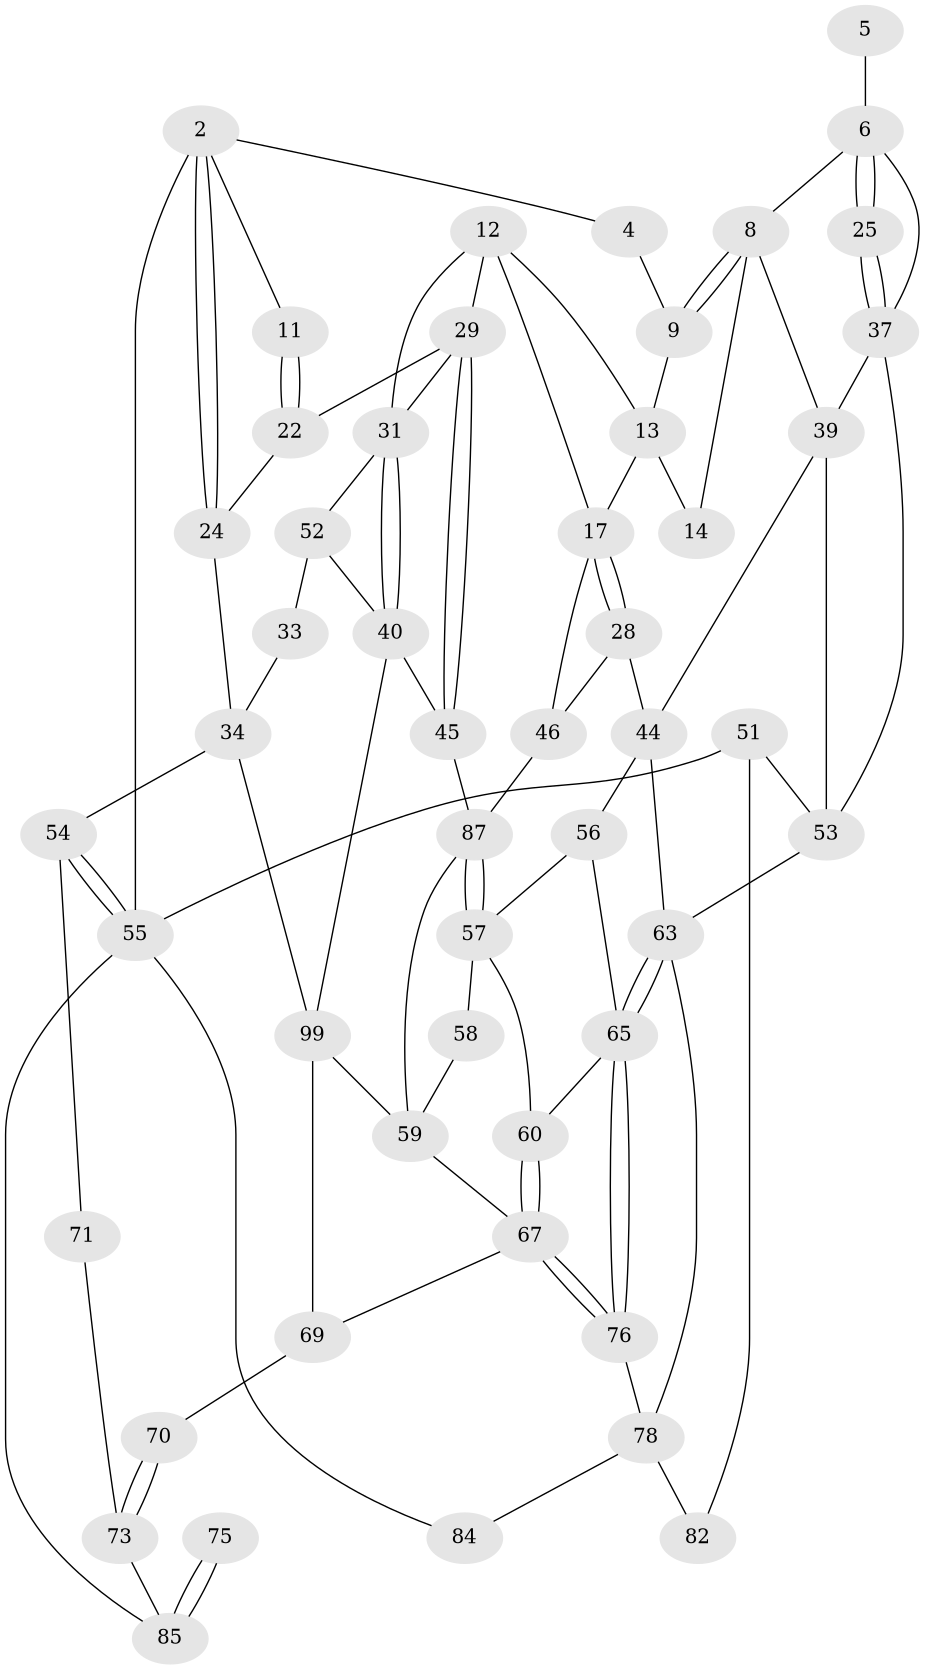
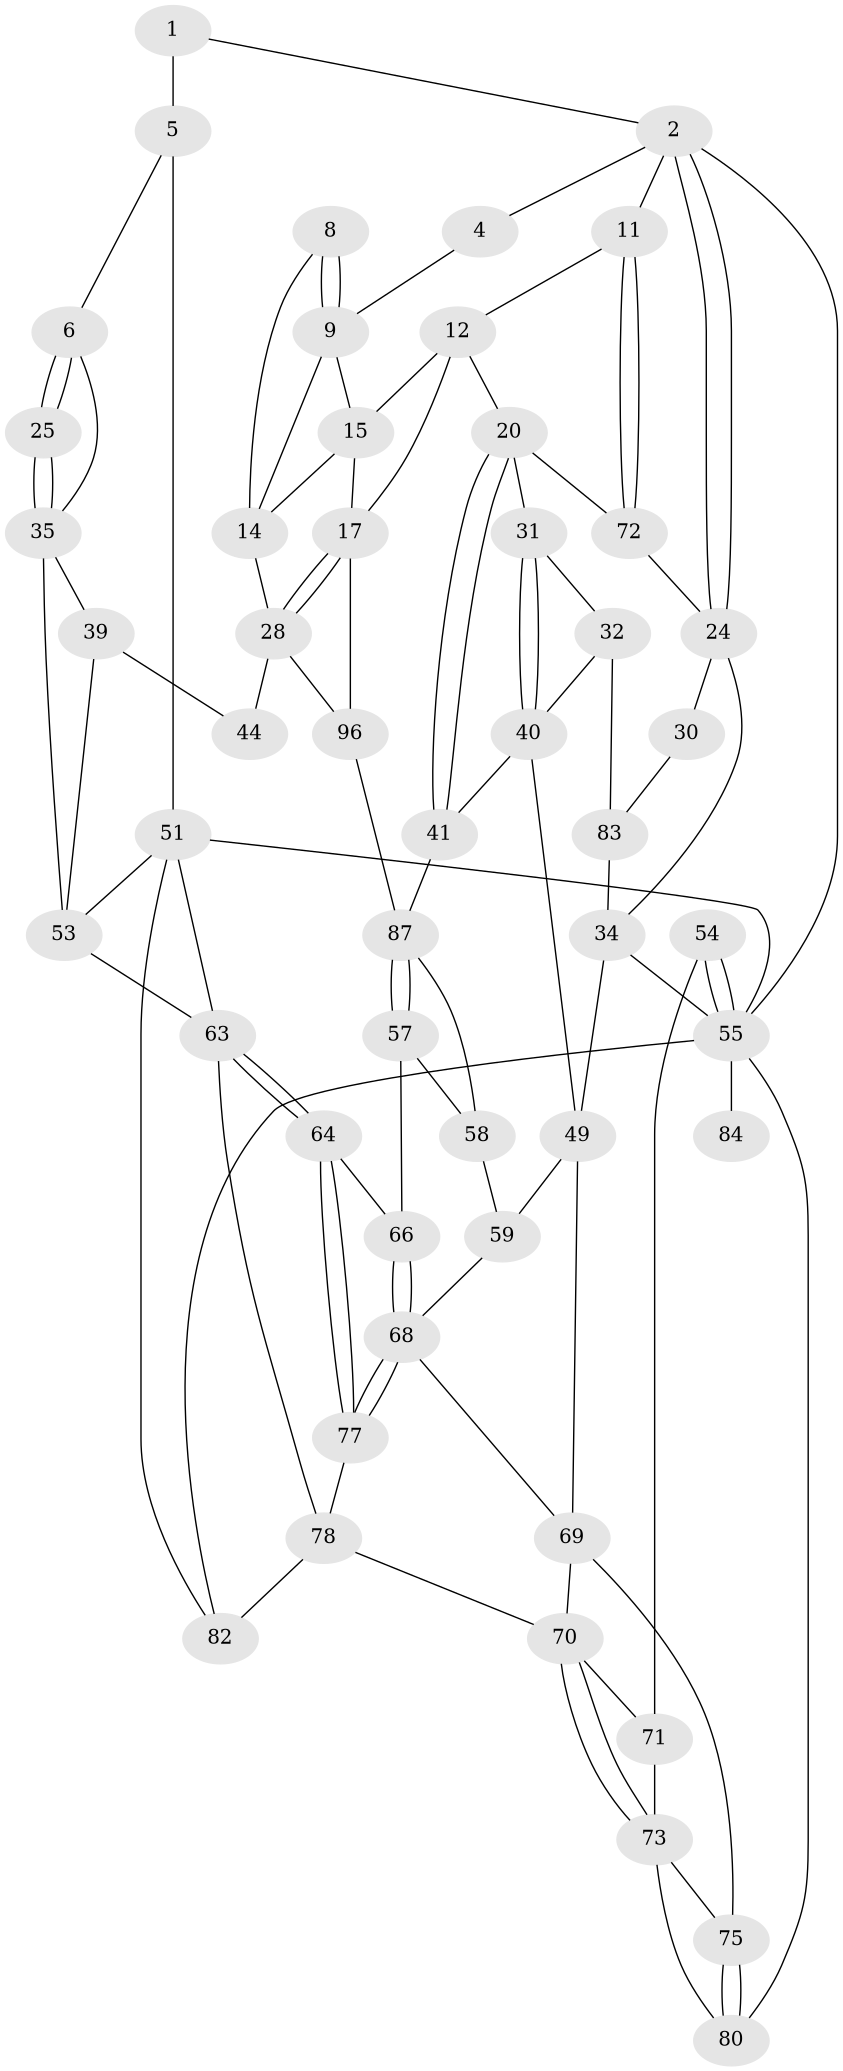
none -> (173, 31)
(808, 182) -> none
(411, 321) -> (544, 282)
(468, 332) -> (509, 433)
(789, 332) -> none
(881, 332) -> (43, 533)
(290, 433) -> (630, 533)
none -> (290, 433)
(648, 433) -> (356, 433)
none -> (173, 483)
(313, 533) -> (613, 634)
none -> (262, 583)
(290, 634) -> (610, 835)
(448, 734) -> (440, 835)
(549, 734) -> (350, 734)
none -> (687, 734)
(146, 784) -> (669, 985)
(589, 835) -> none
(657, 835) -> (195, 935)
(409, 979) -> (458, 1030)
(313, 1036) -> (578, 1136)
(620, 1036) -> (324, 1136)
(530, 1136) -> (402, 1237)
none -> (245, 1151)
(530, 1237) -> (402, 1337)
(620, 1337) -> (350, 1438)
(556, 1488) -> (445, 1588)
(170, 1639) -> (731, 2041)
none -> (610, 1689)
none -> (707, 1720)
none -> (693, 1890)
